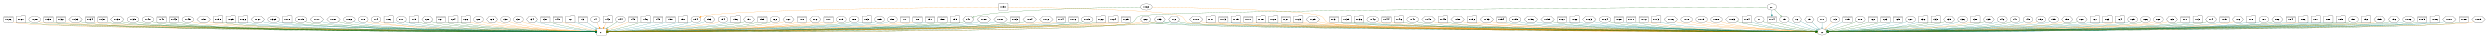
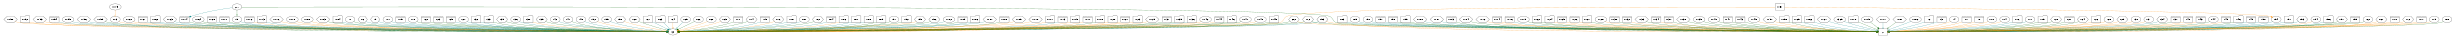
(453, 19) -> (2083, 19)
(608, 19) -> (2201, 19)
(968, 19) -> none
(1428, 19) -> (1260, 19)
(2198, 19) -> none
(1736, 26) -> (115, 13)
